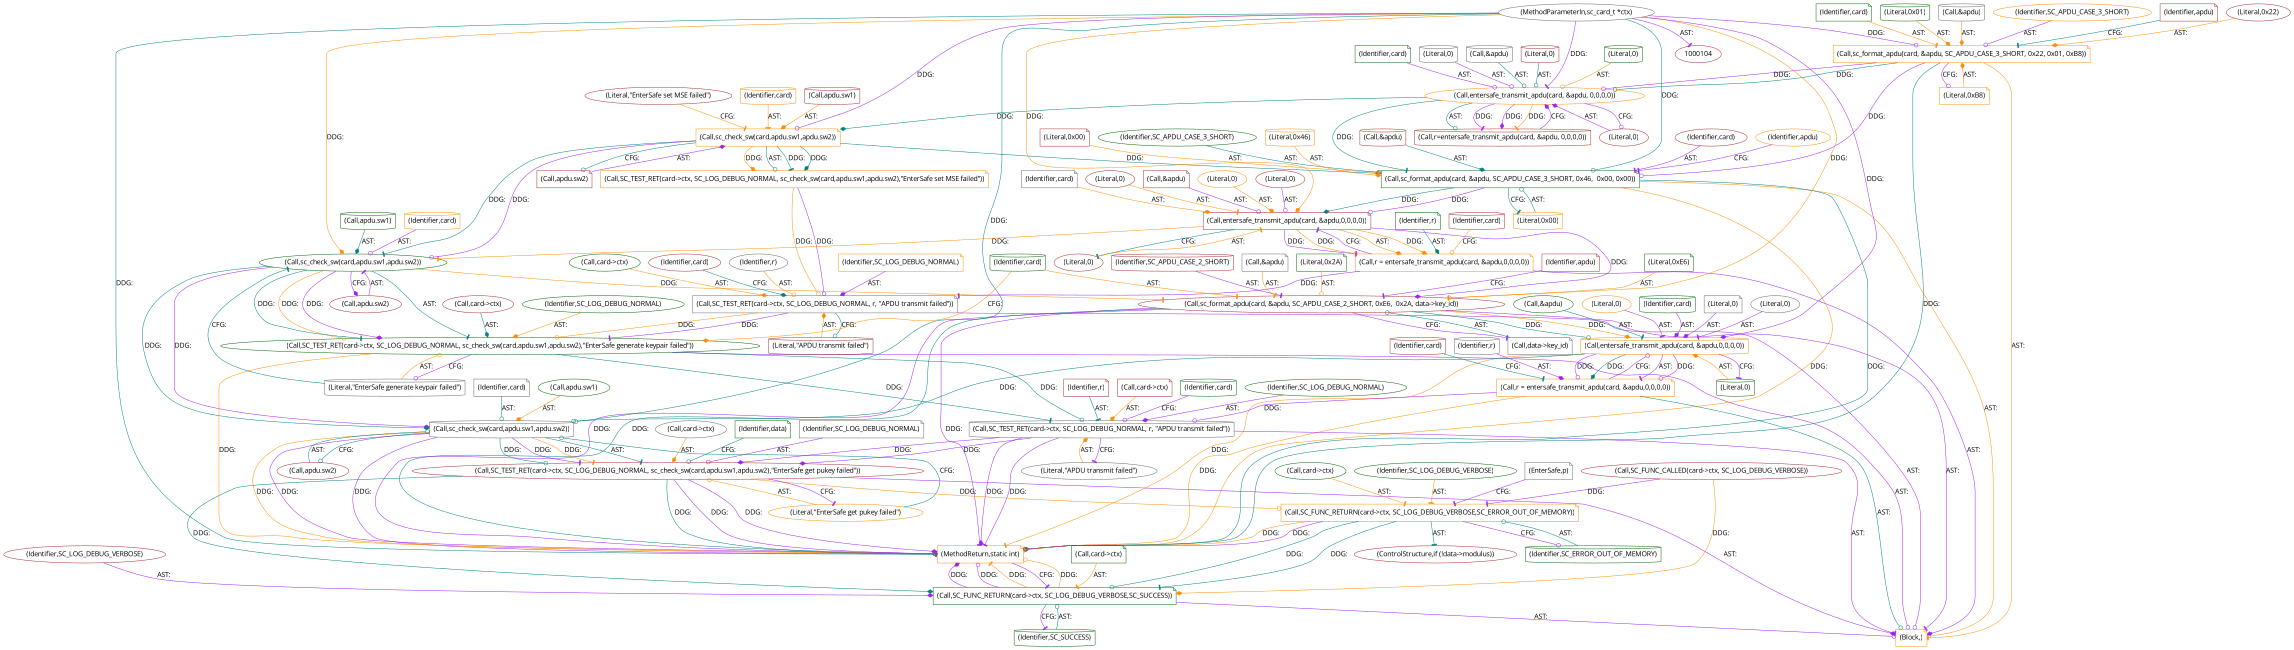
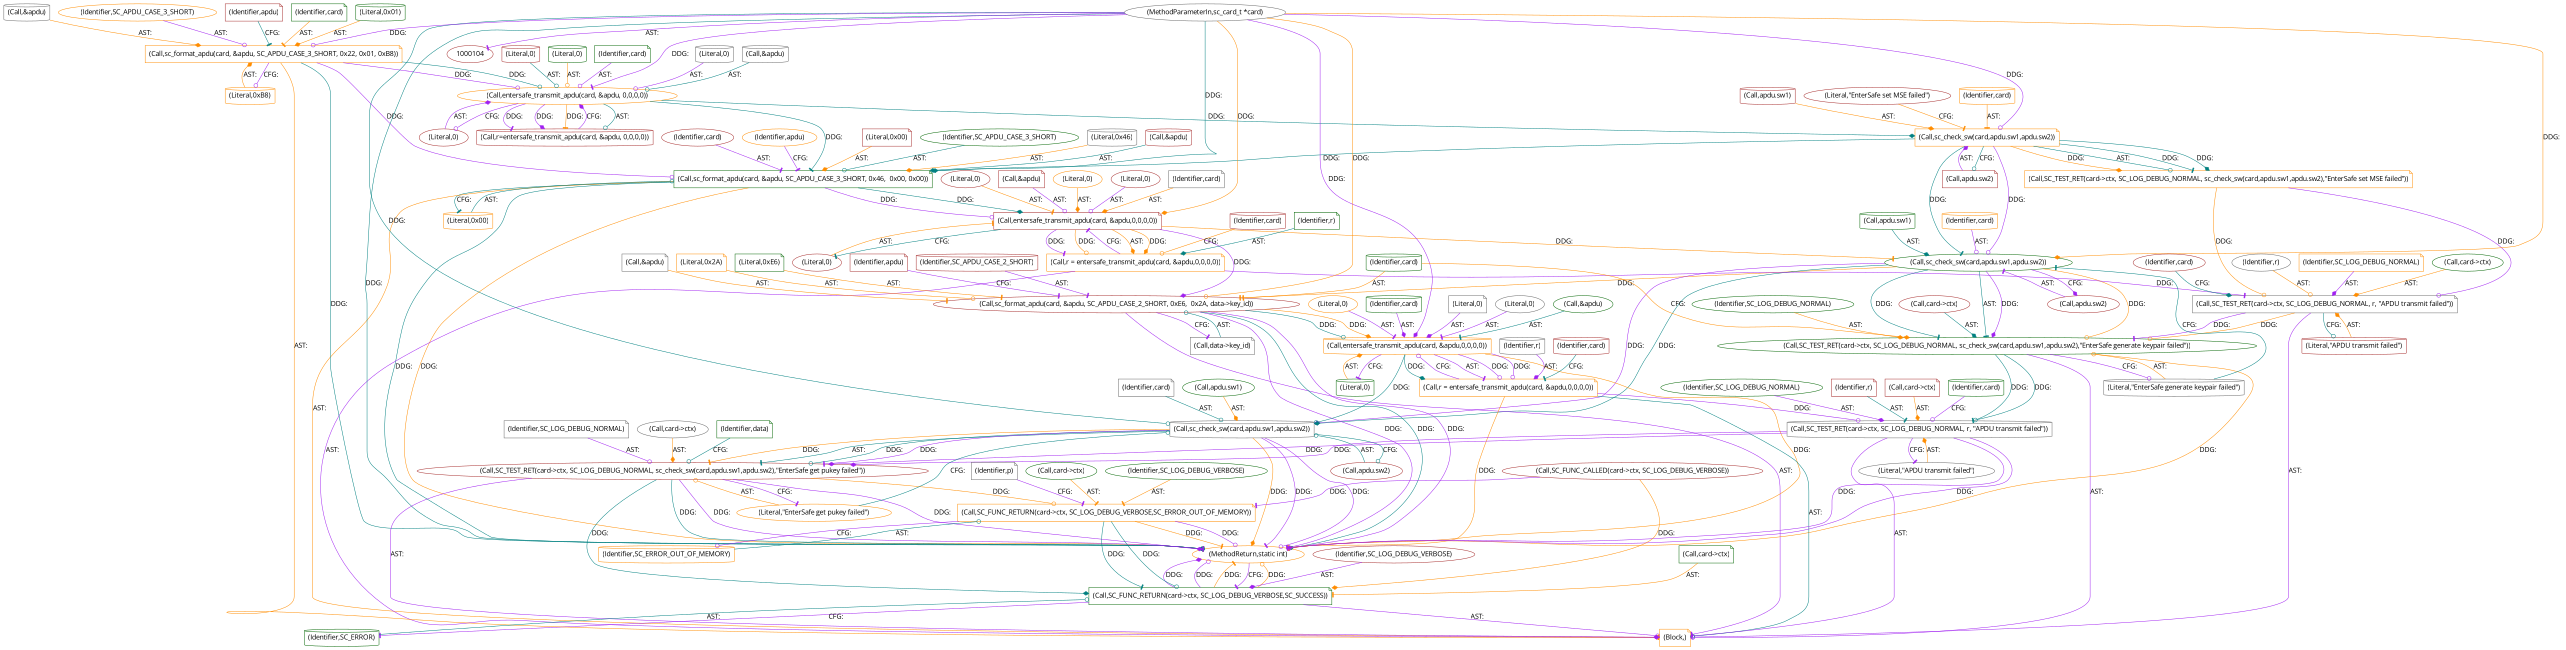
(1576, 12) -> (1205, 12)
(2258, 12) -> none
(1965, 96) -> (250, 96)
(1290, 138) -> (1112, 138)
(1322, 263) -> (702, 263)
(1549, 471) -> (994, 471)
(980, 554) -> (1248, 554)
(1436, 554) -> none
(1593, 554) -> (667, 554)
(1055, 638) -> (342, 638)
